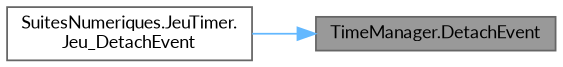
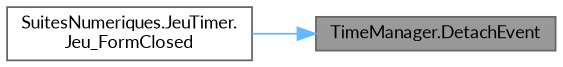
(130, 34) -> (130, 34)
